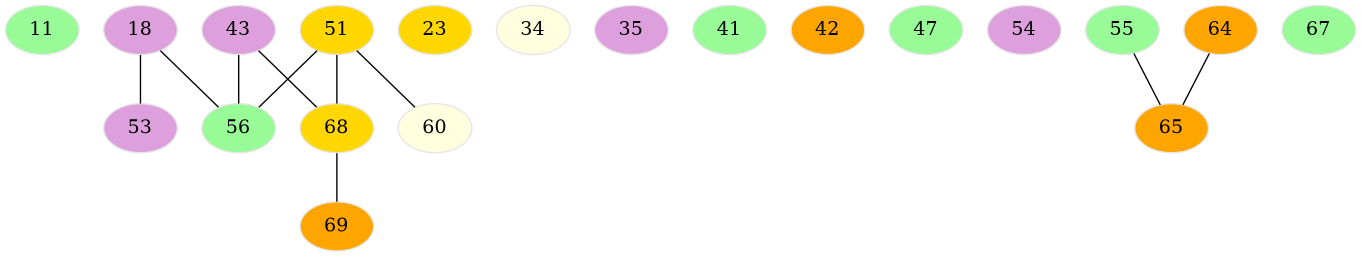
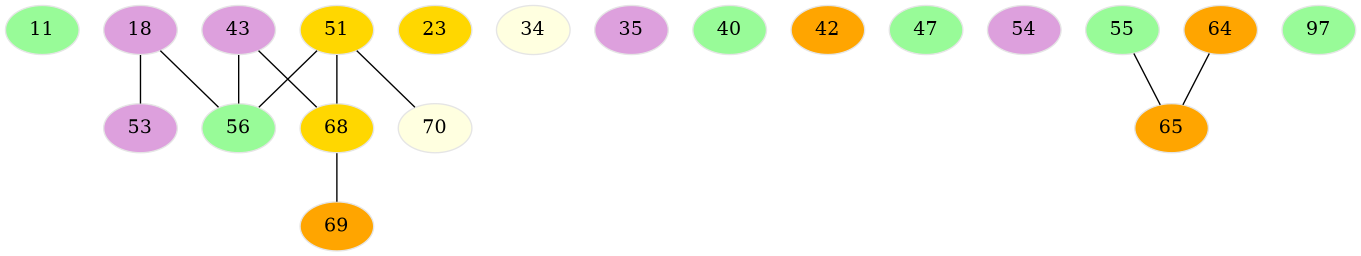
(730, 30) -> (730, 30)
(1319, 30) -> (1319, 30)
(435, 128) -> (435, 128)
